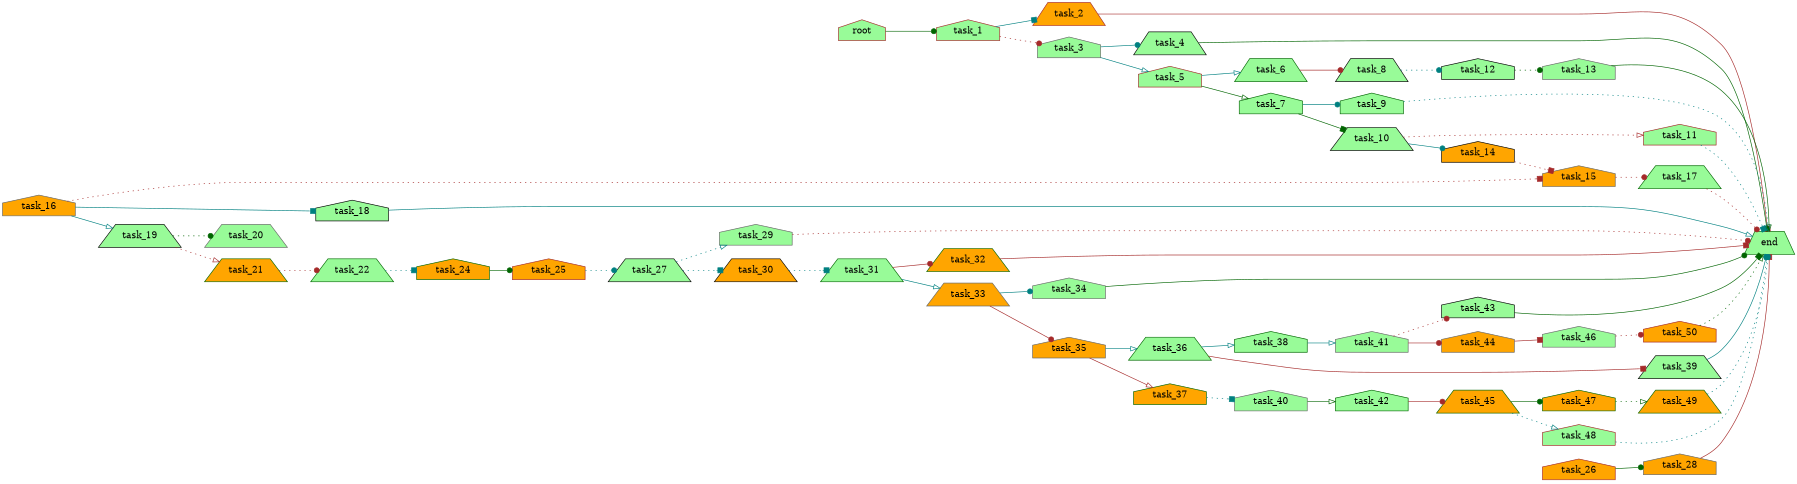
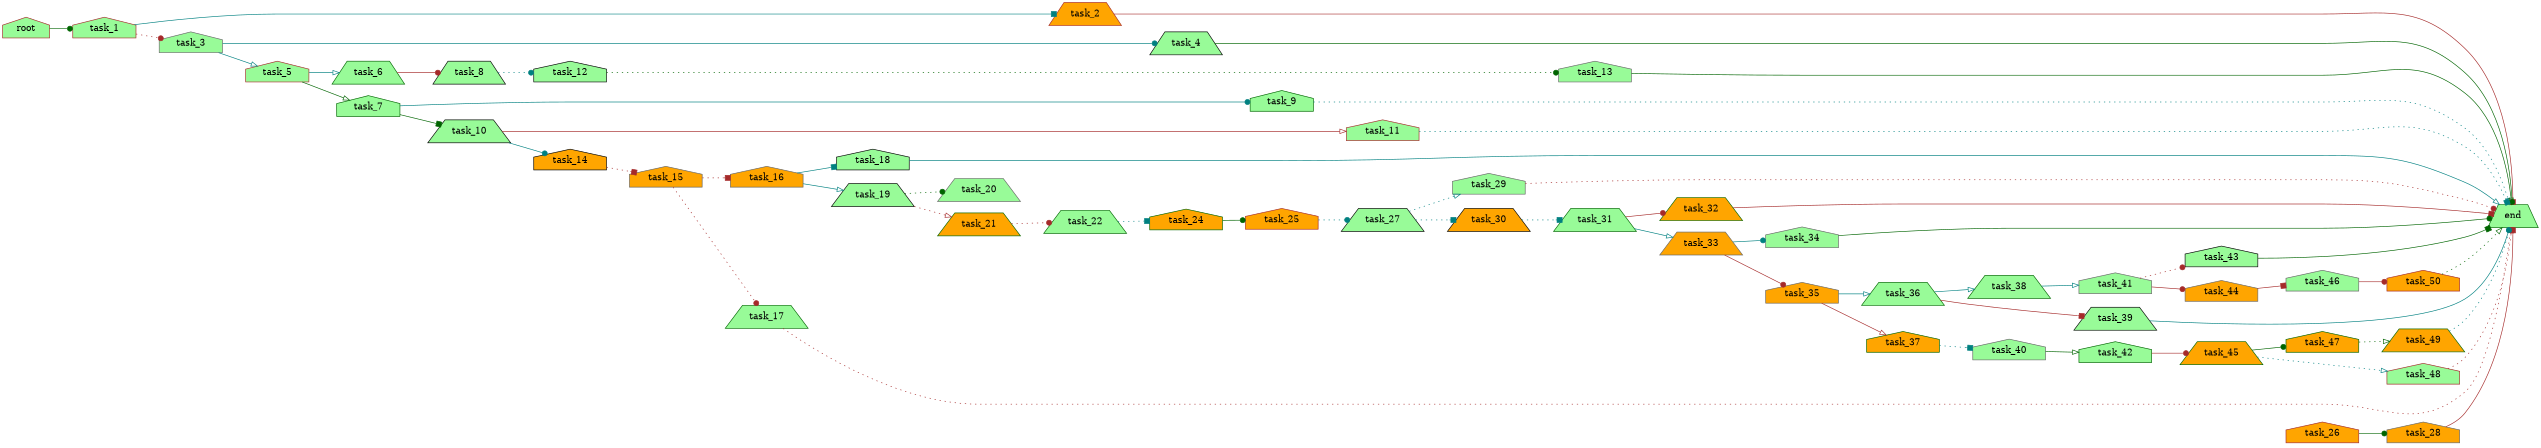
(1520, 135) -> (921, 131)
(801, 182) -> (713, 178)
(1627, 335) -> (2370, 282)
(1271, 343) -> (2009, 287)
(1736, 396) -> (2492, 313)
